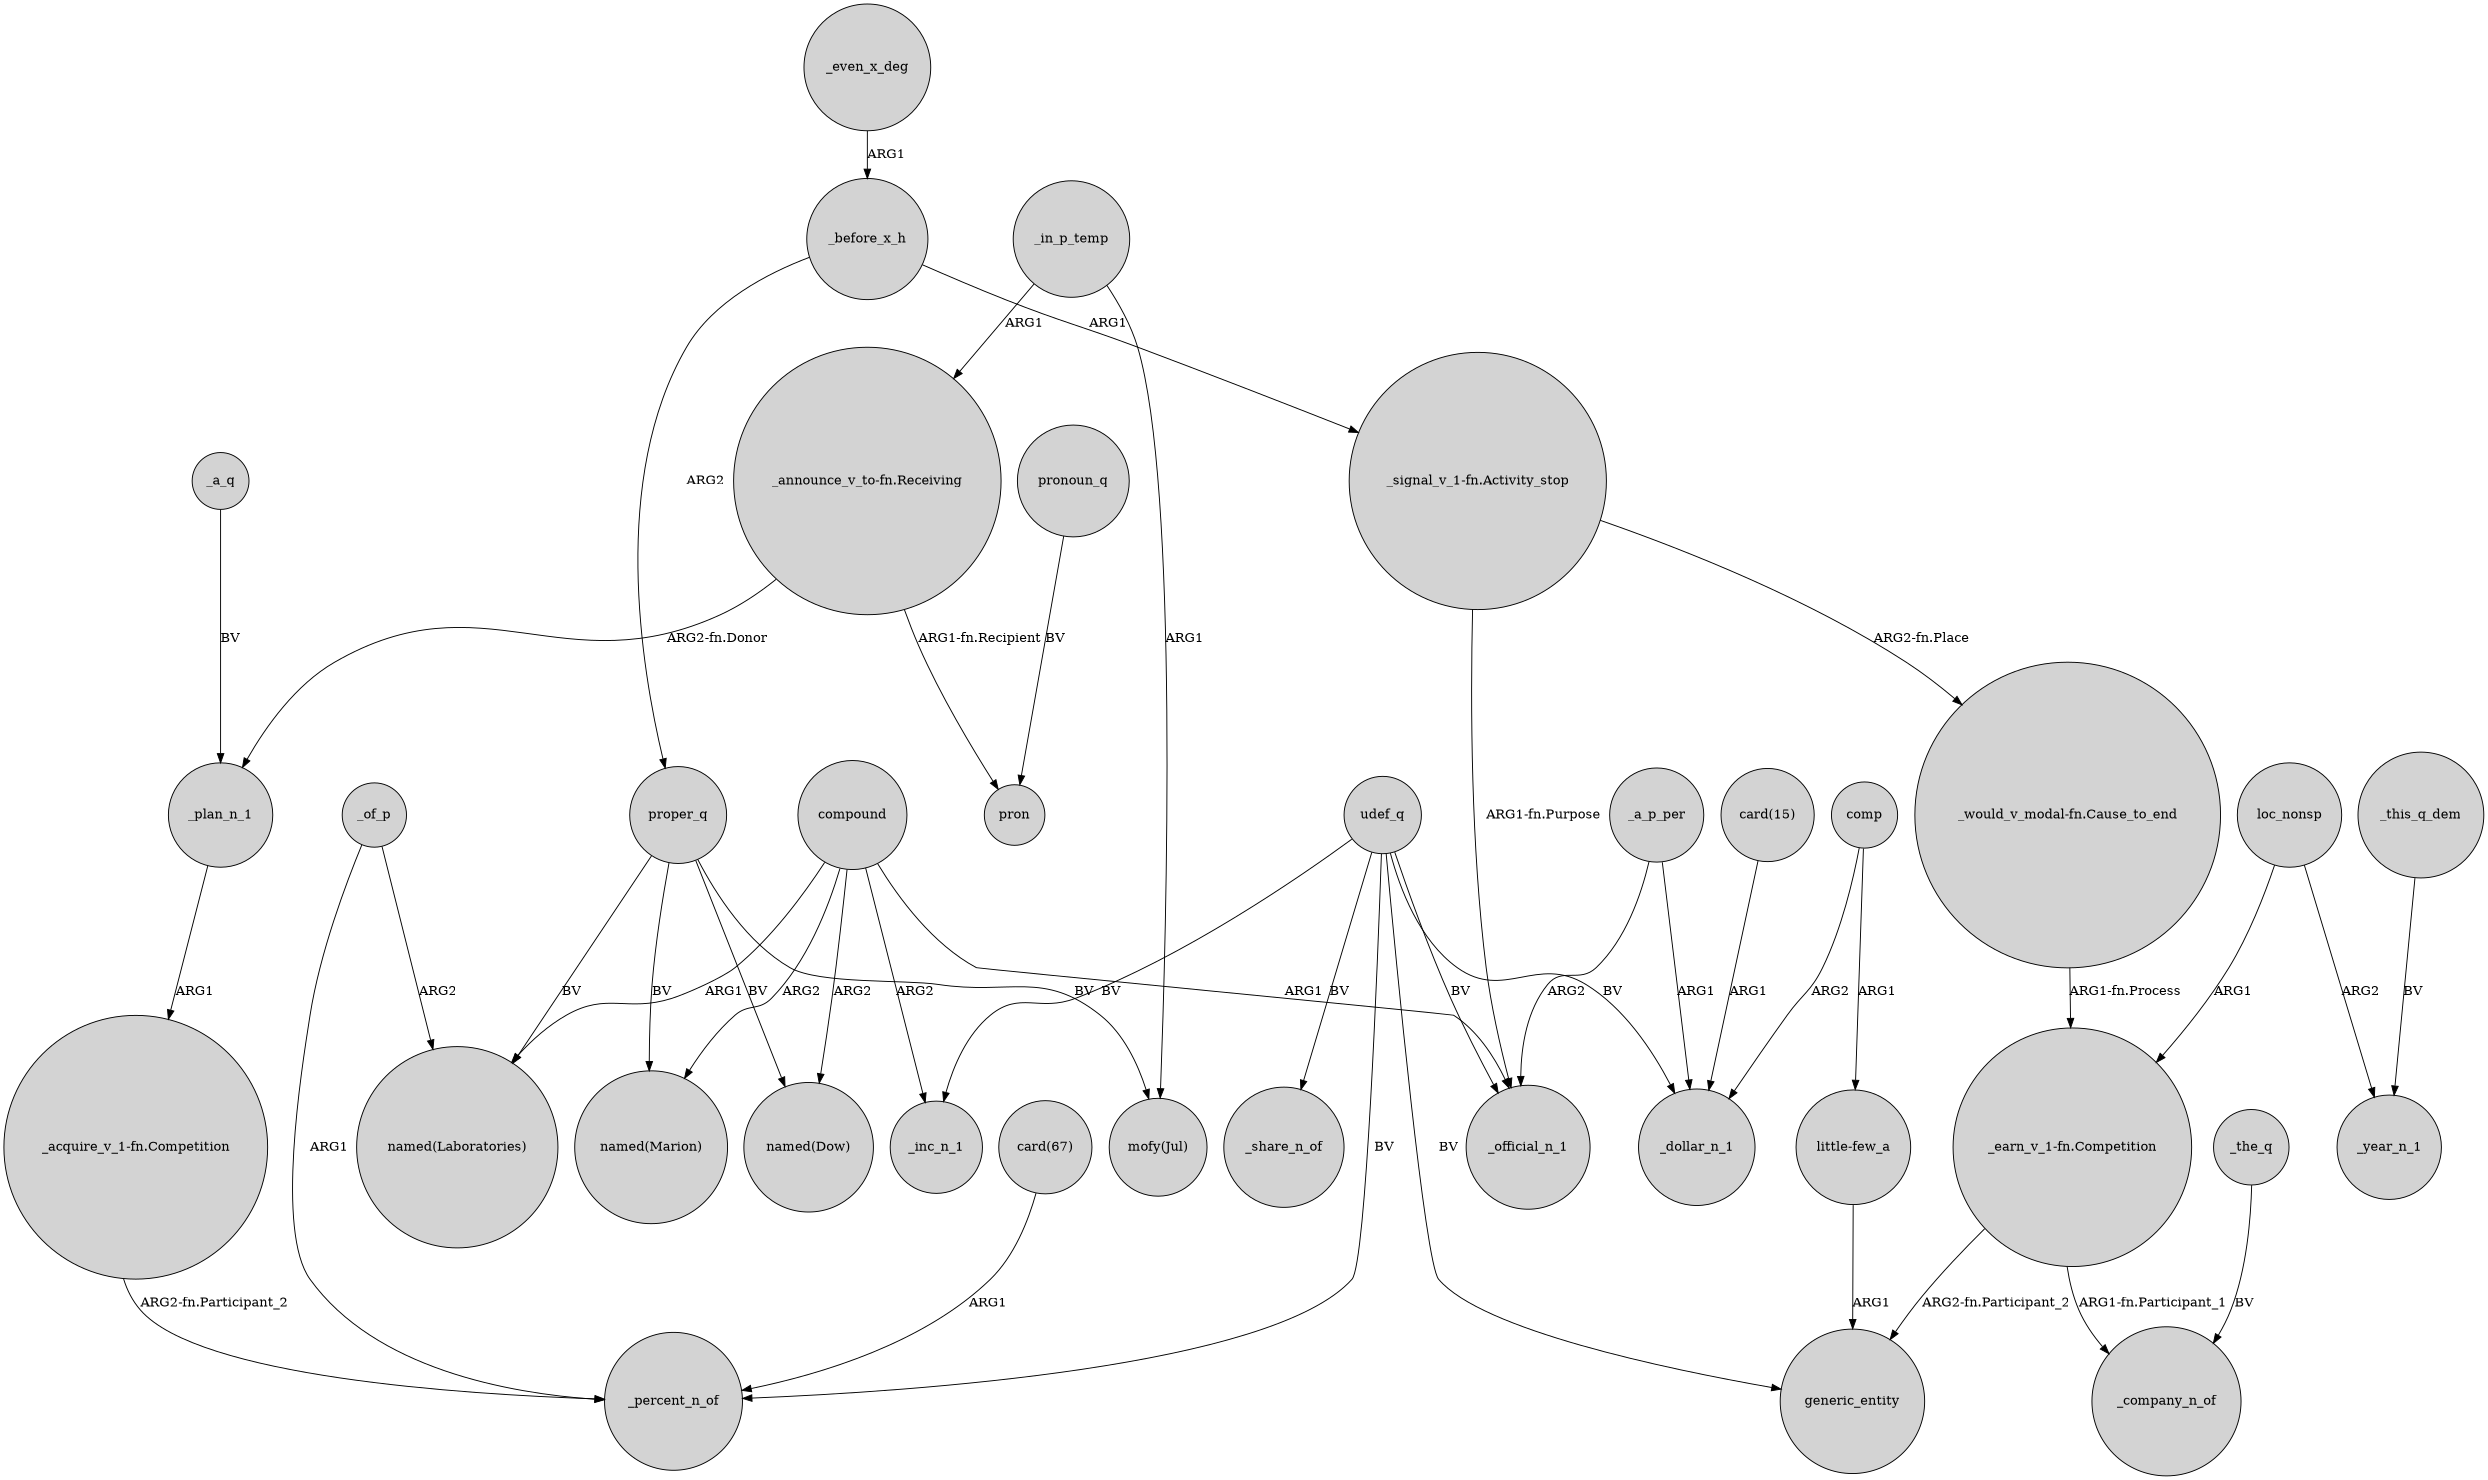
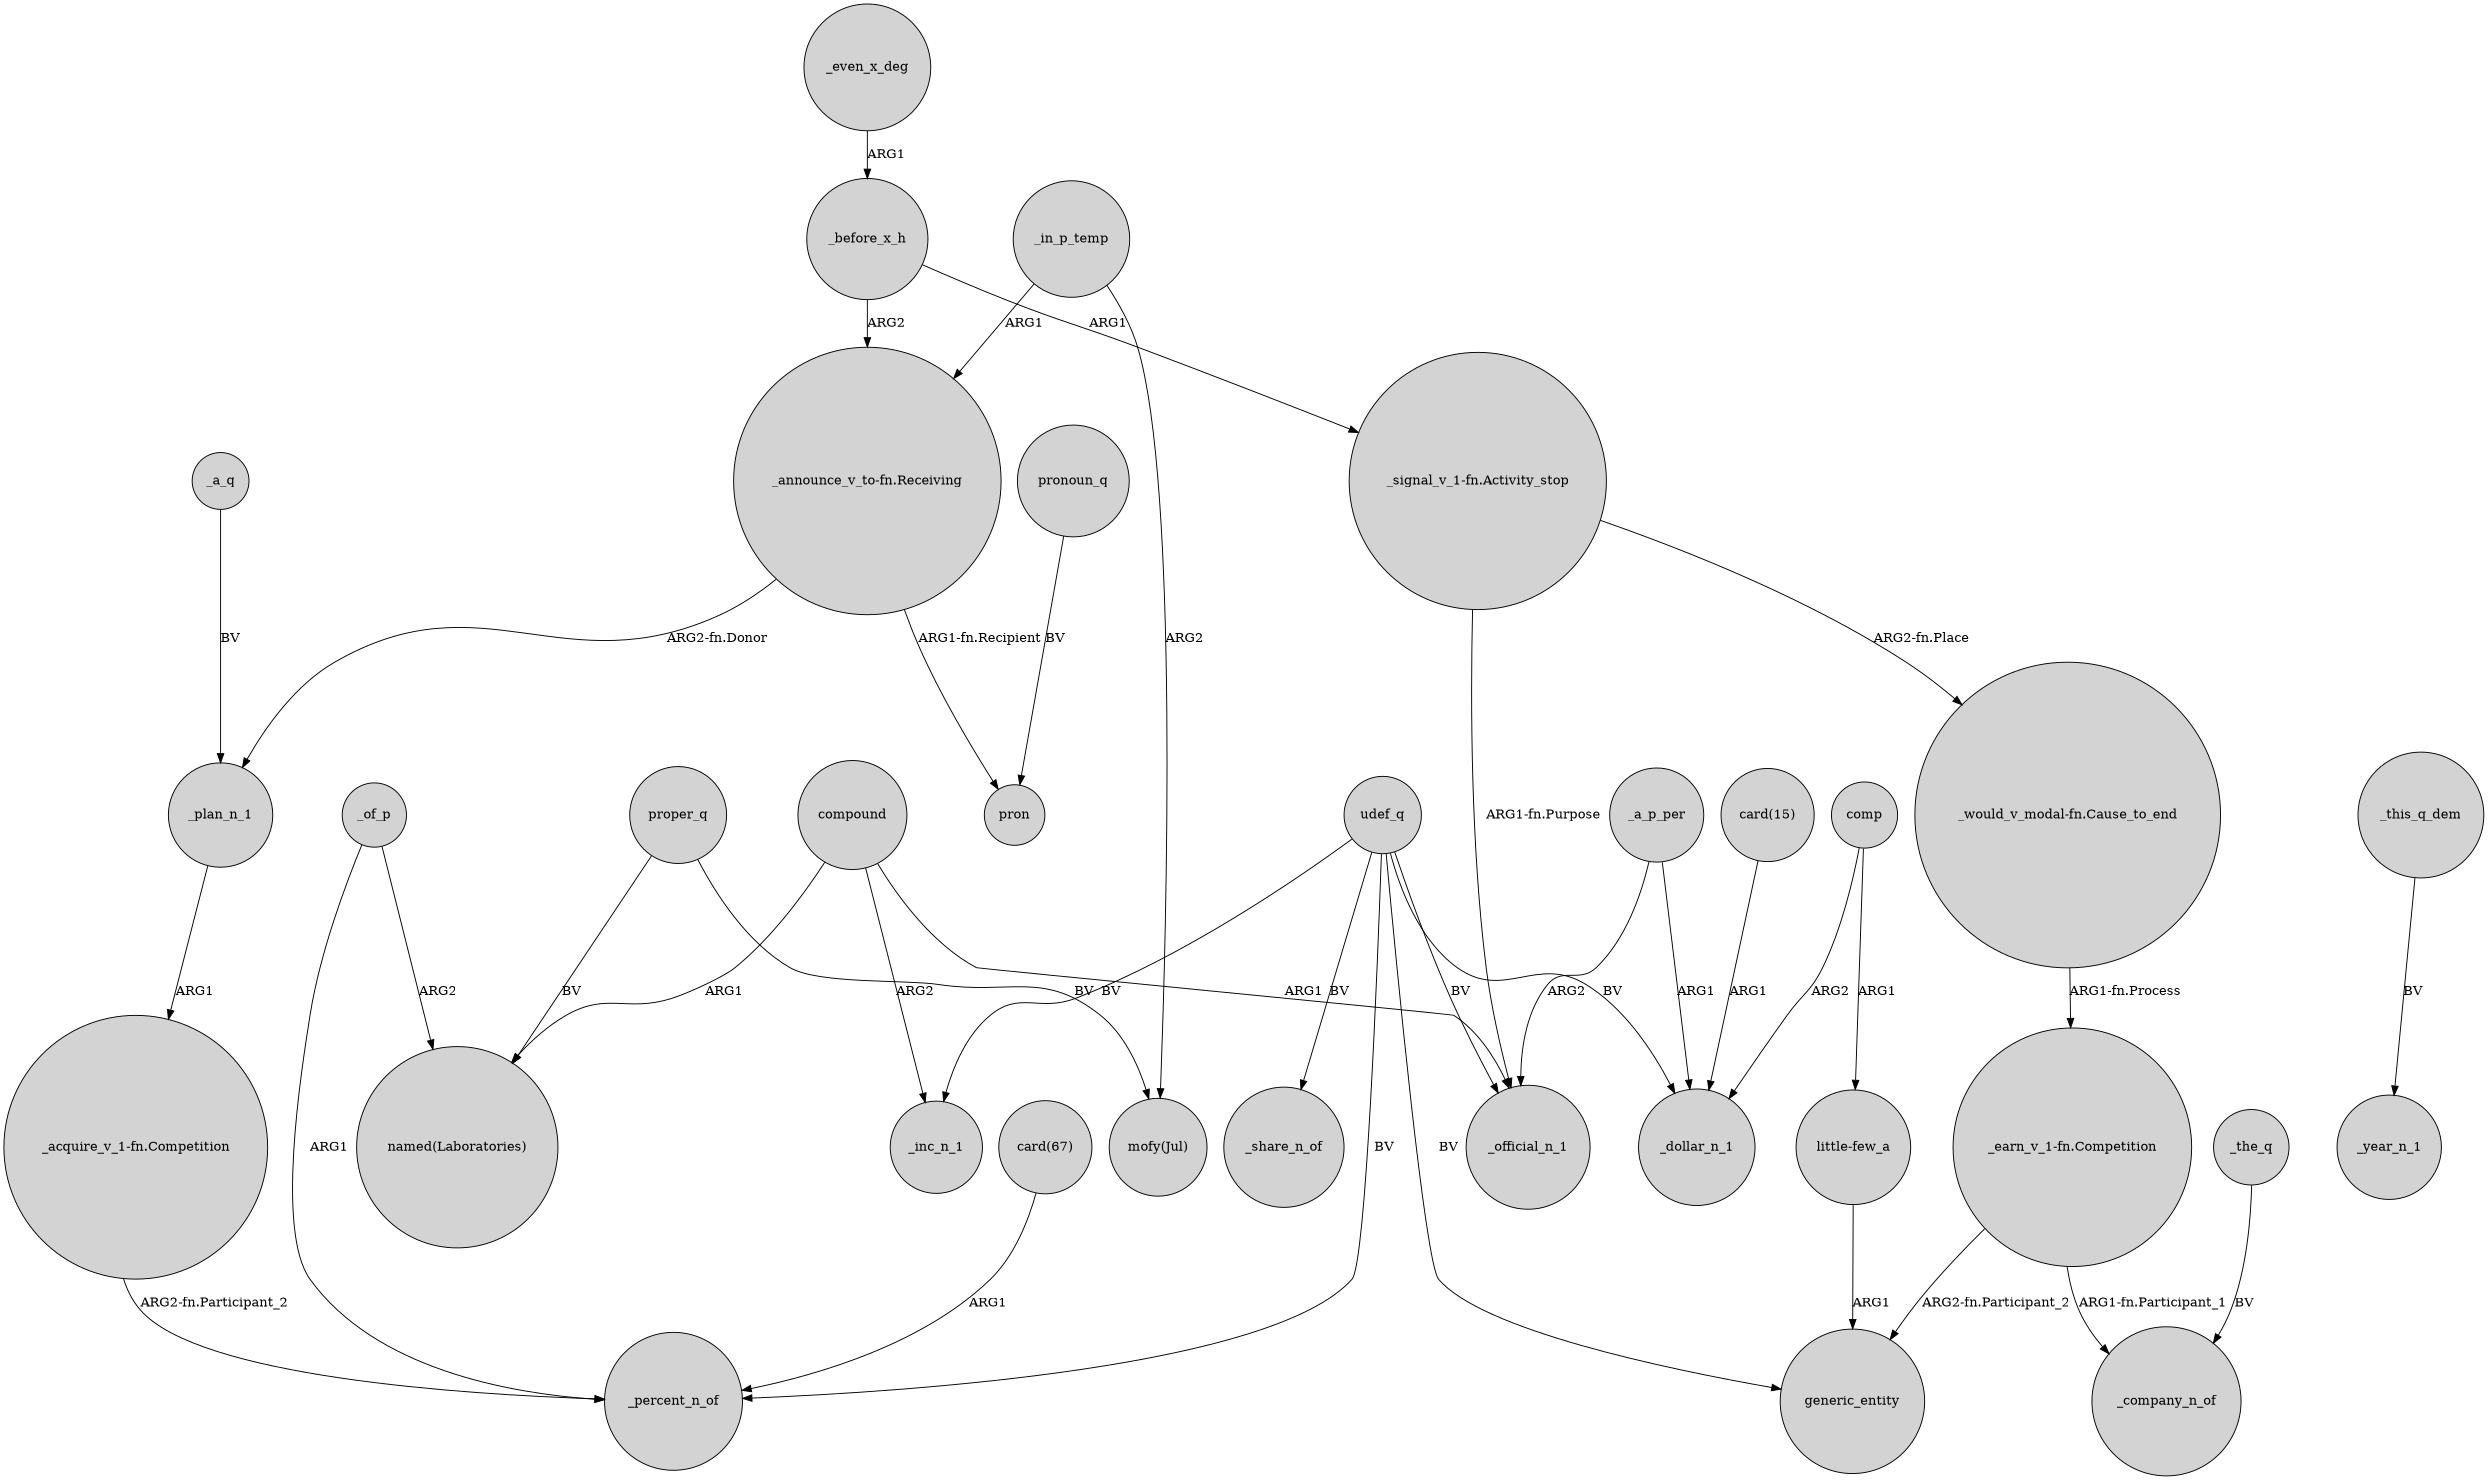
(645, 473) -> (867, 318)
(1185, 639) -> (1185, 639)
(2290, 815) -> none
(651, 1147) -> none
(809, 1147) -> none
